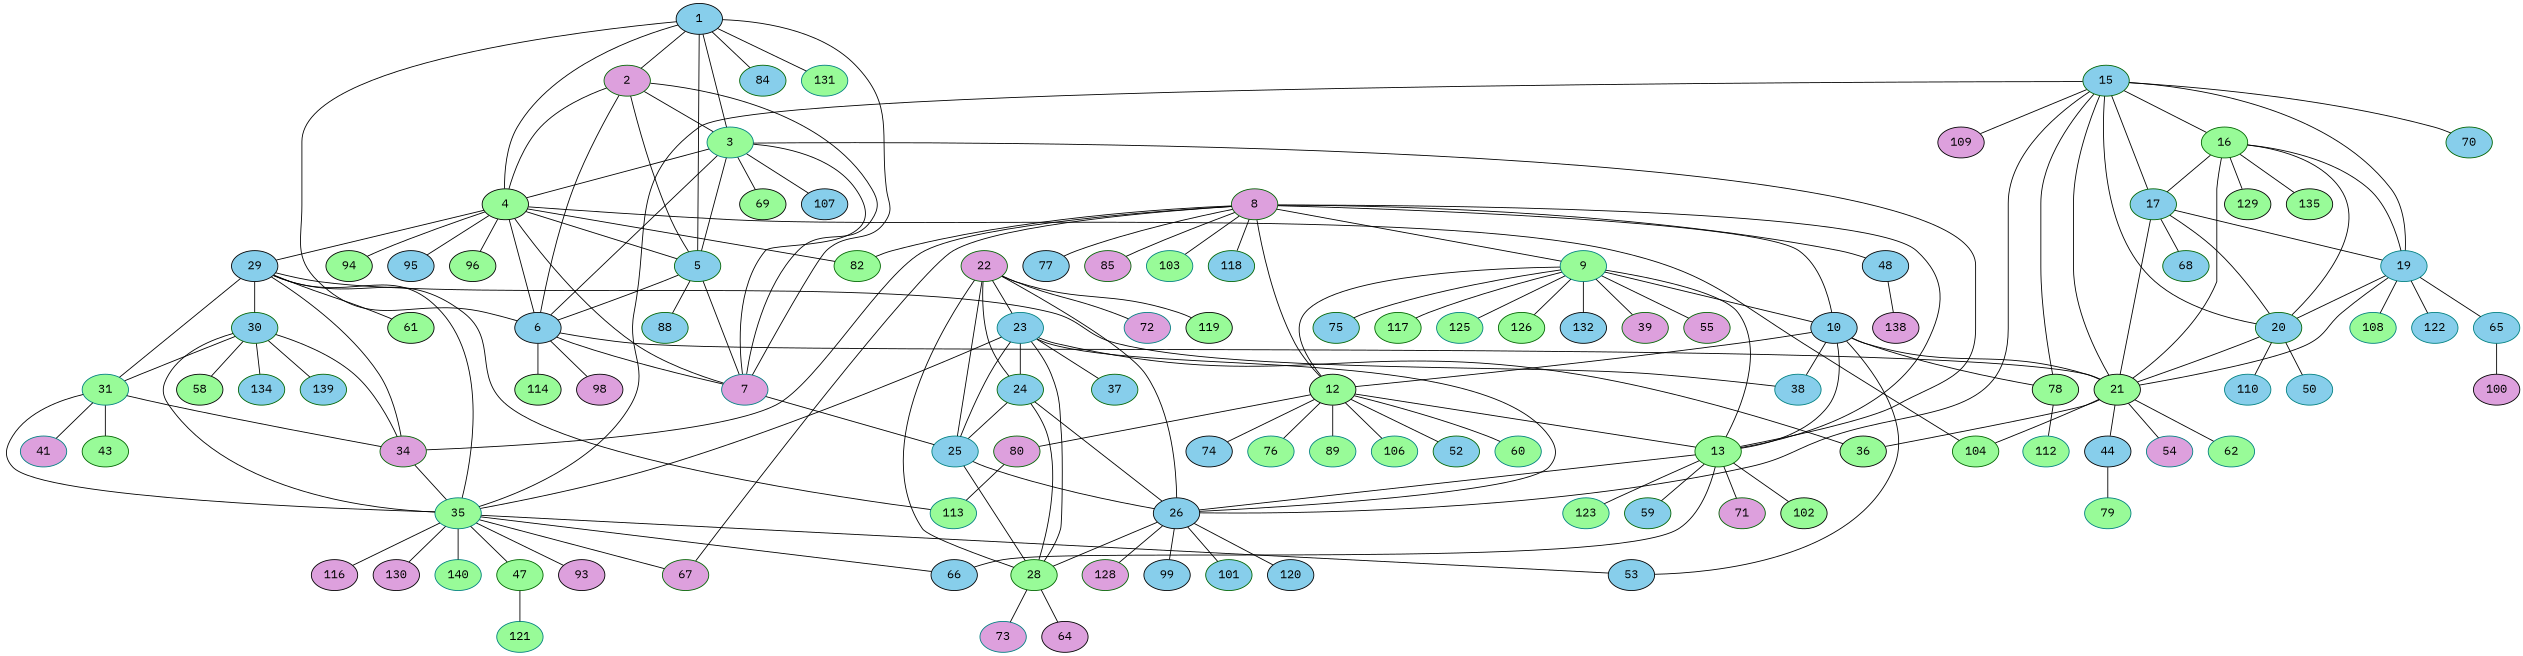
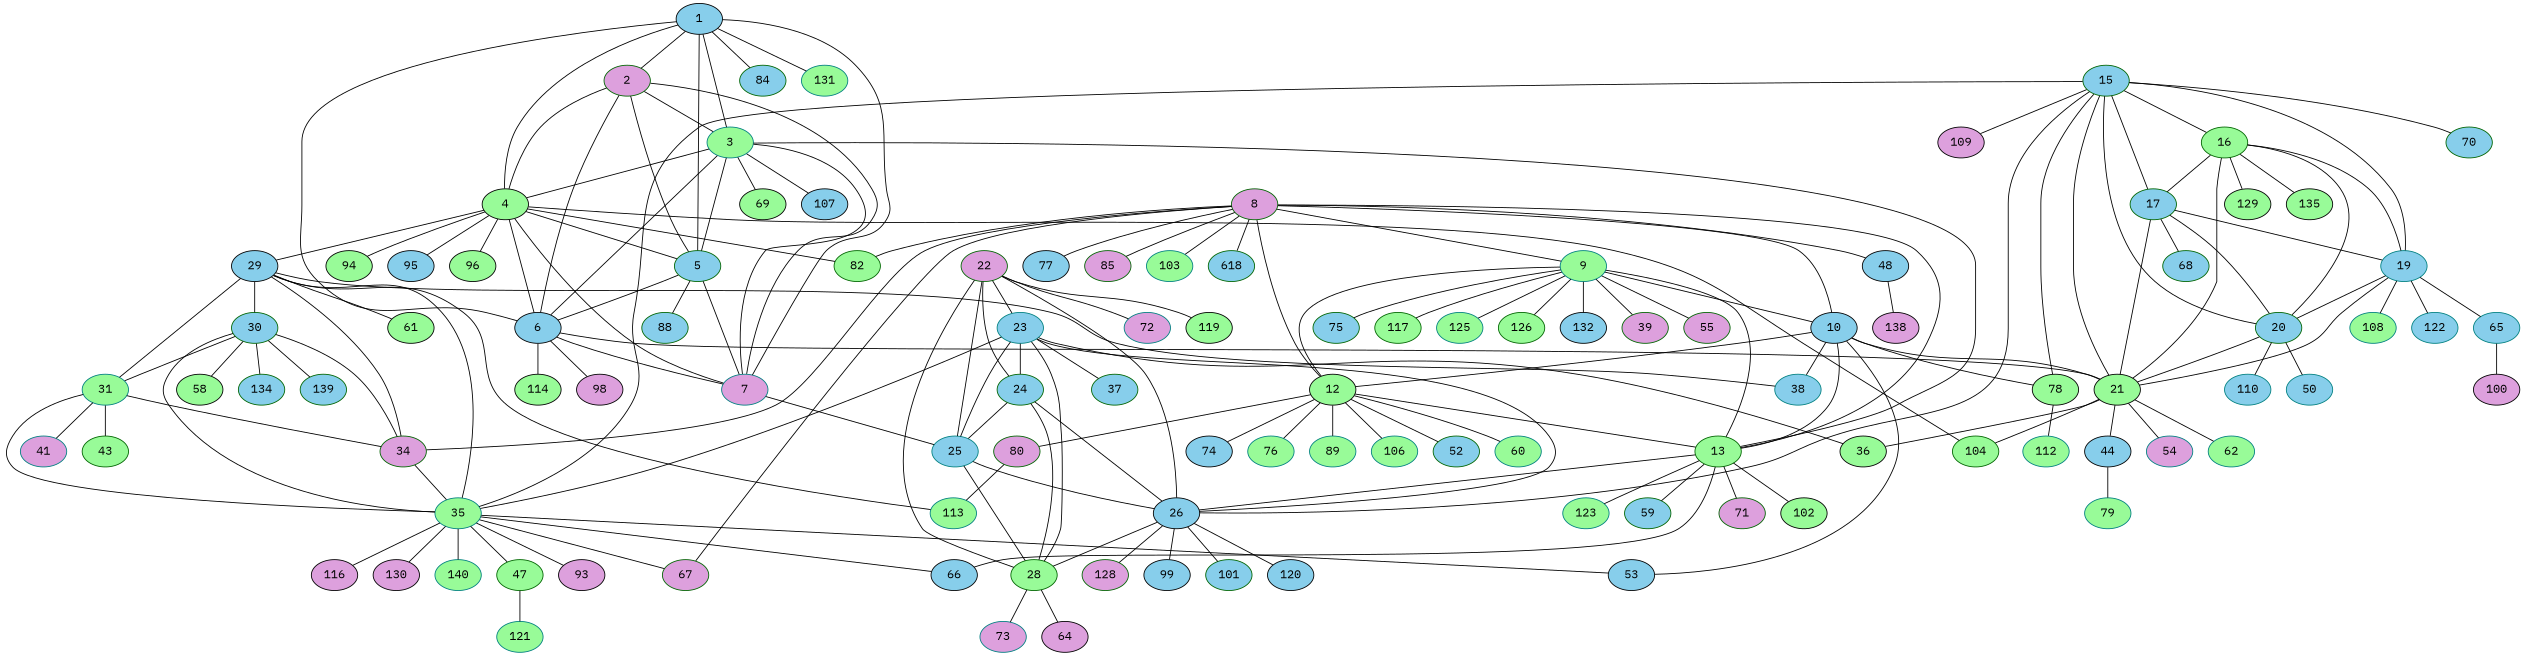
(1231, 266) -> (1231, 266)
